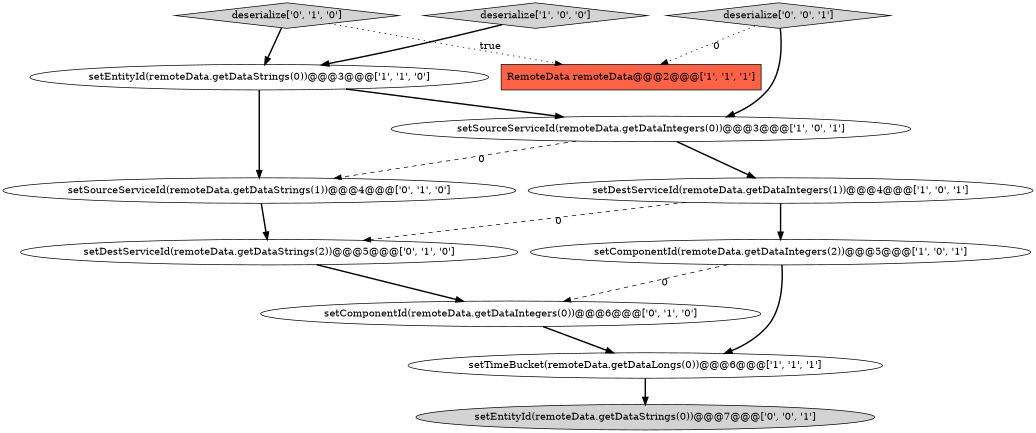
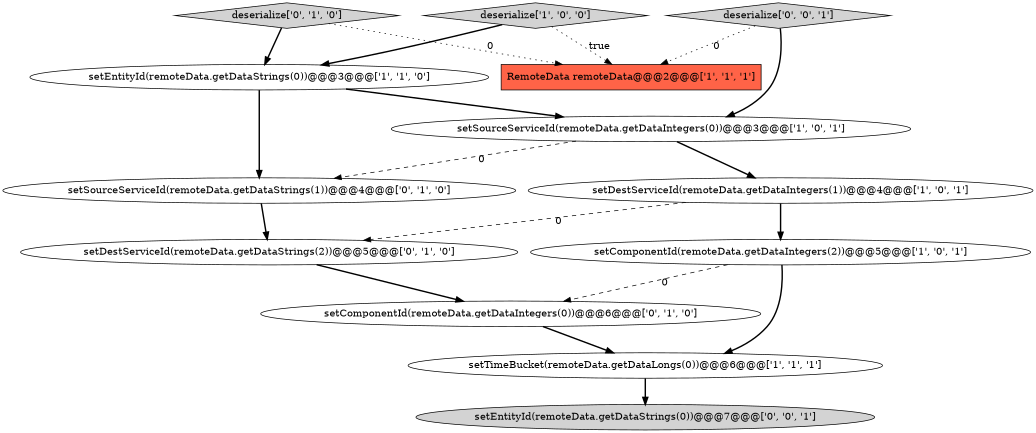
none -> (579, 44)
(491, 46) -> (491, 46)
